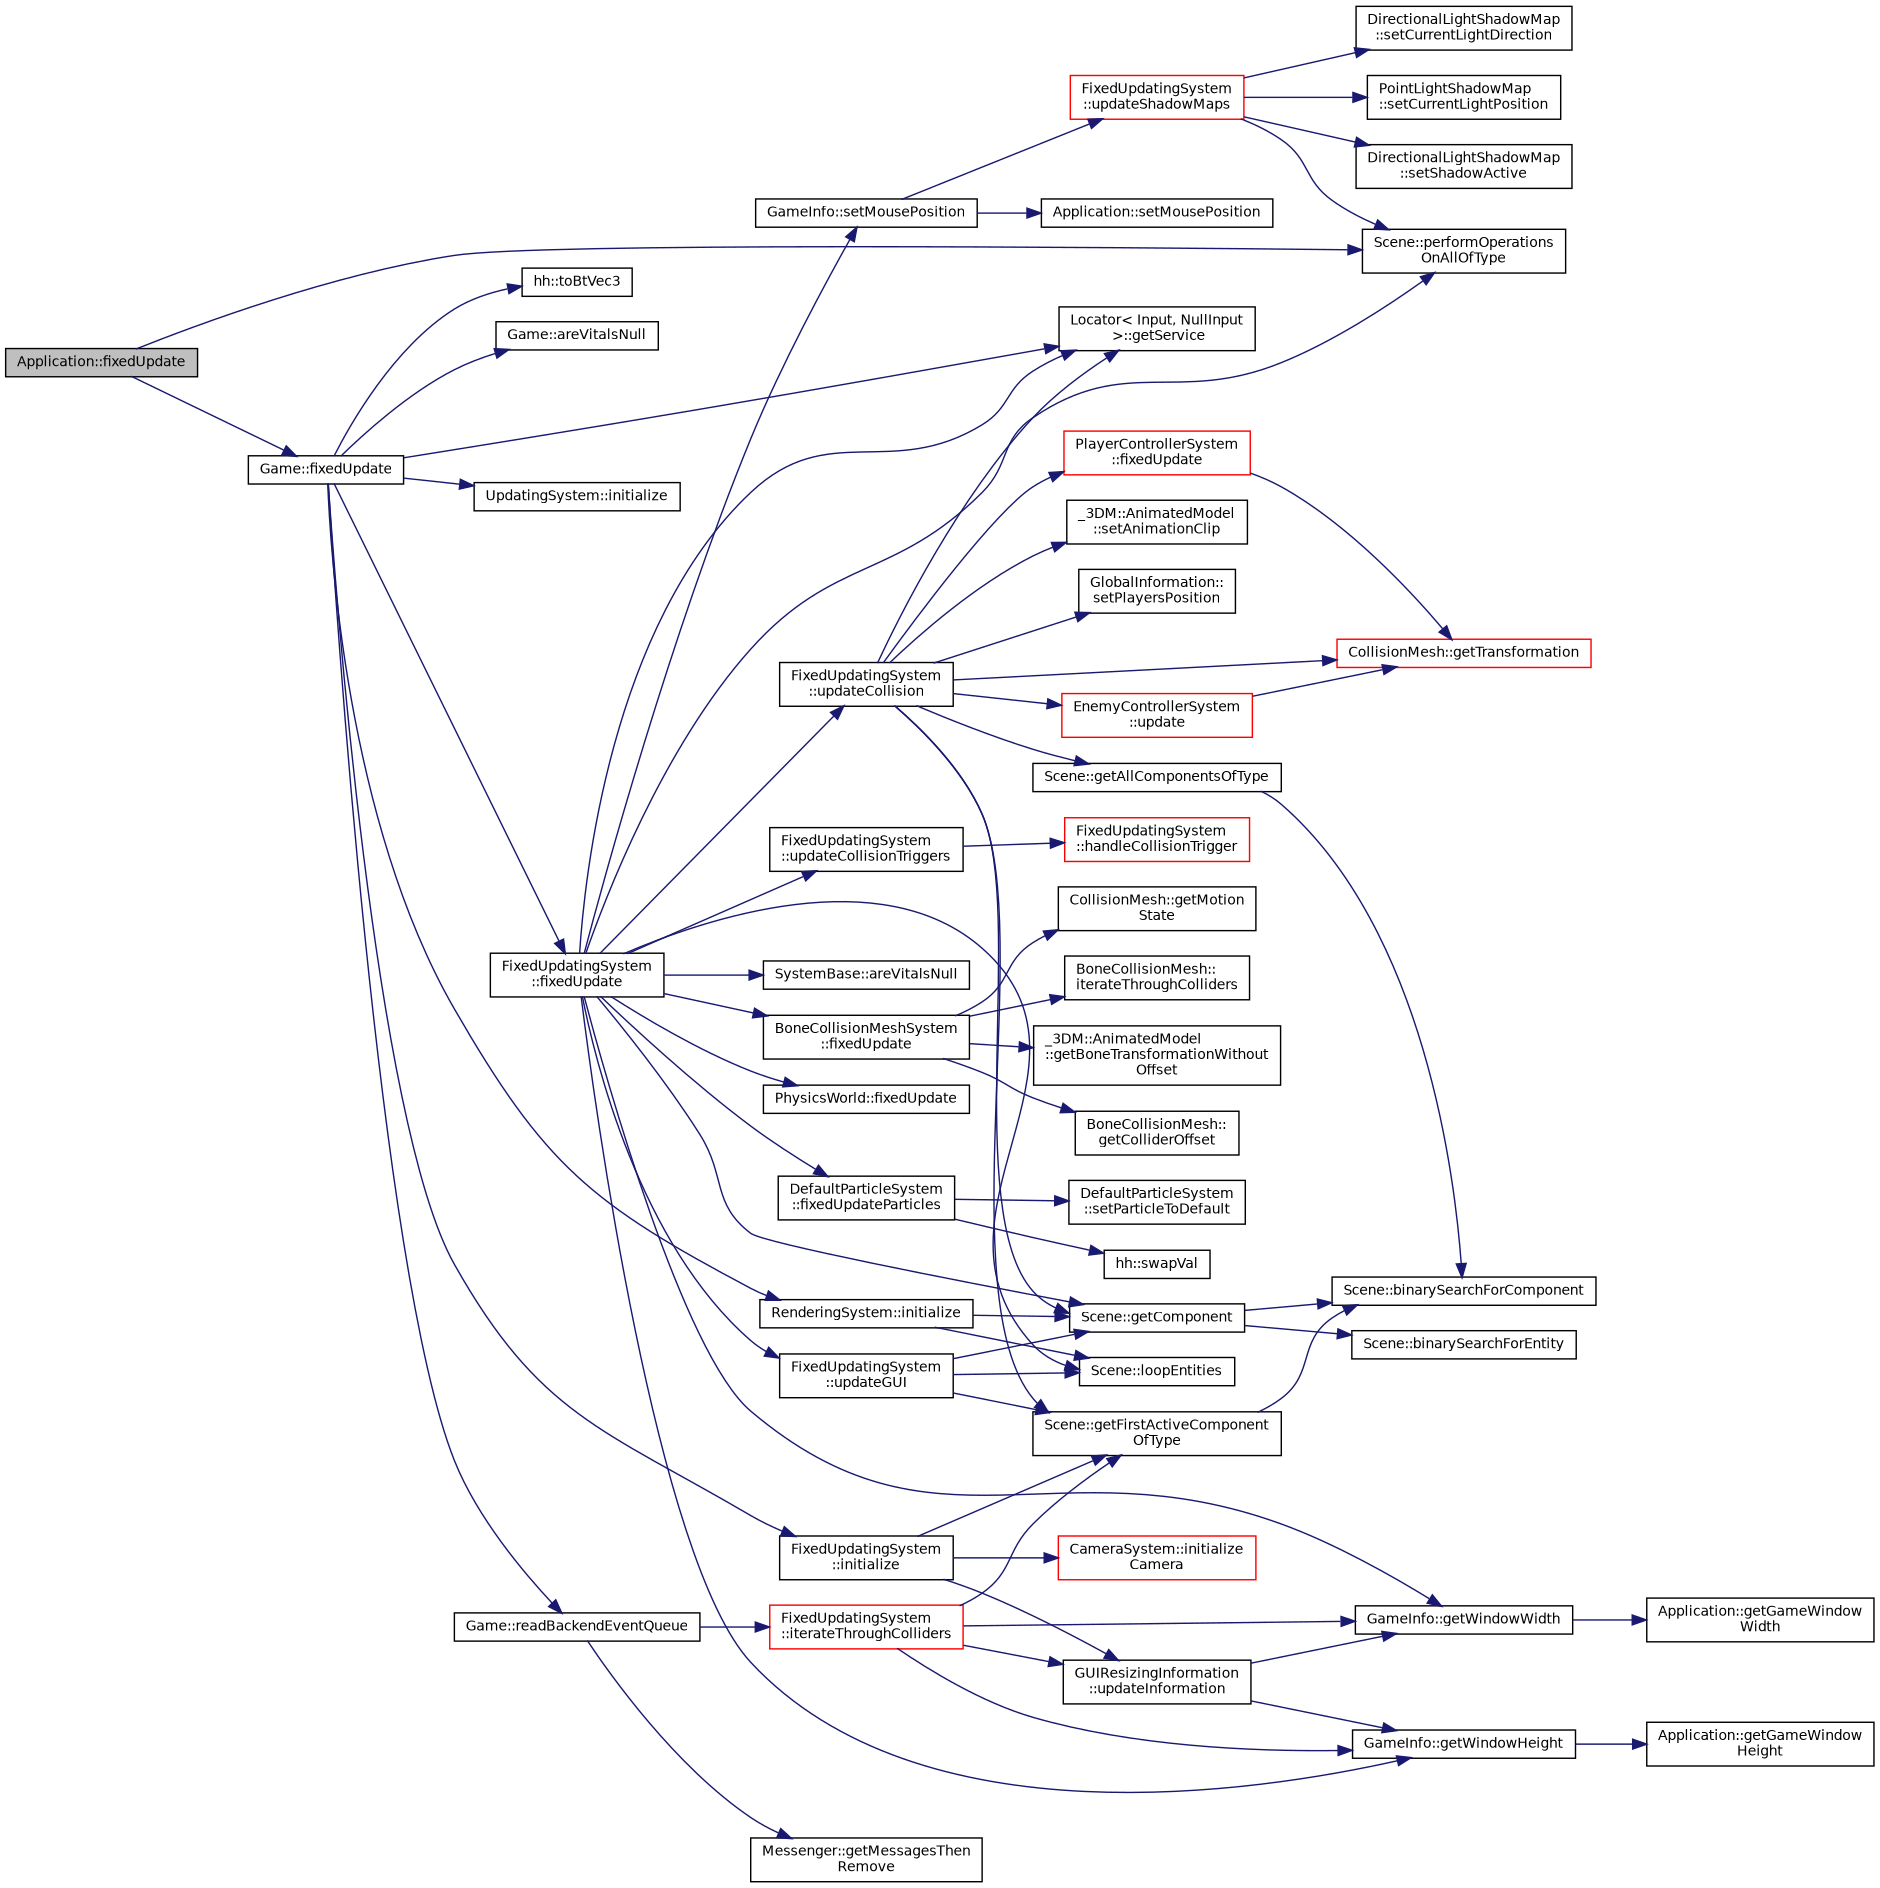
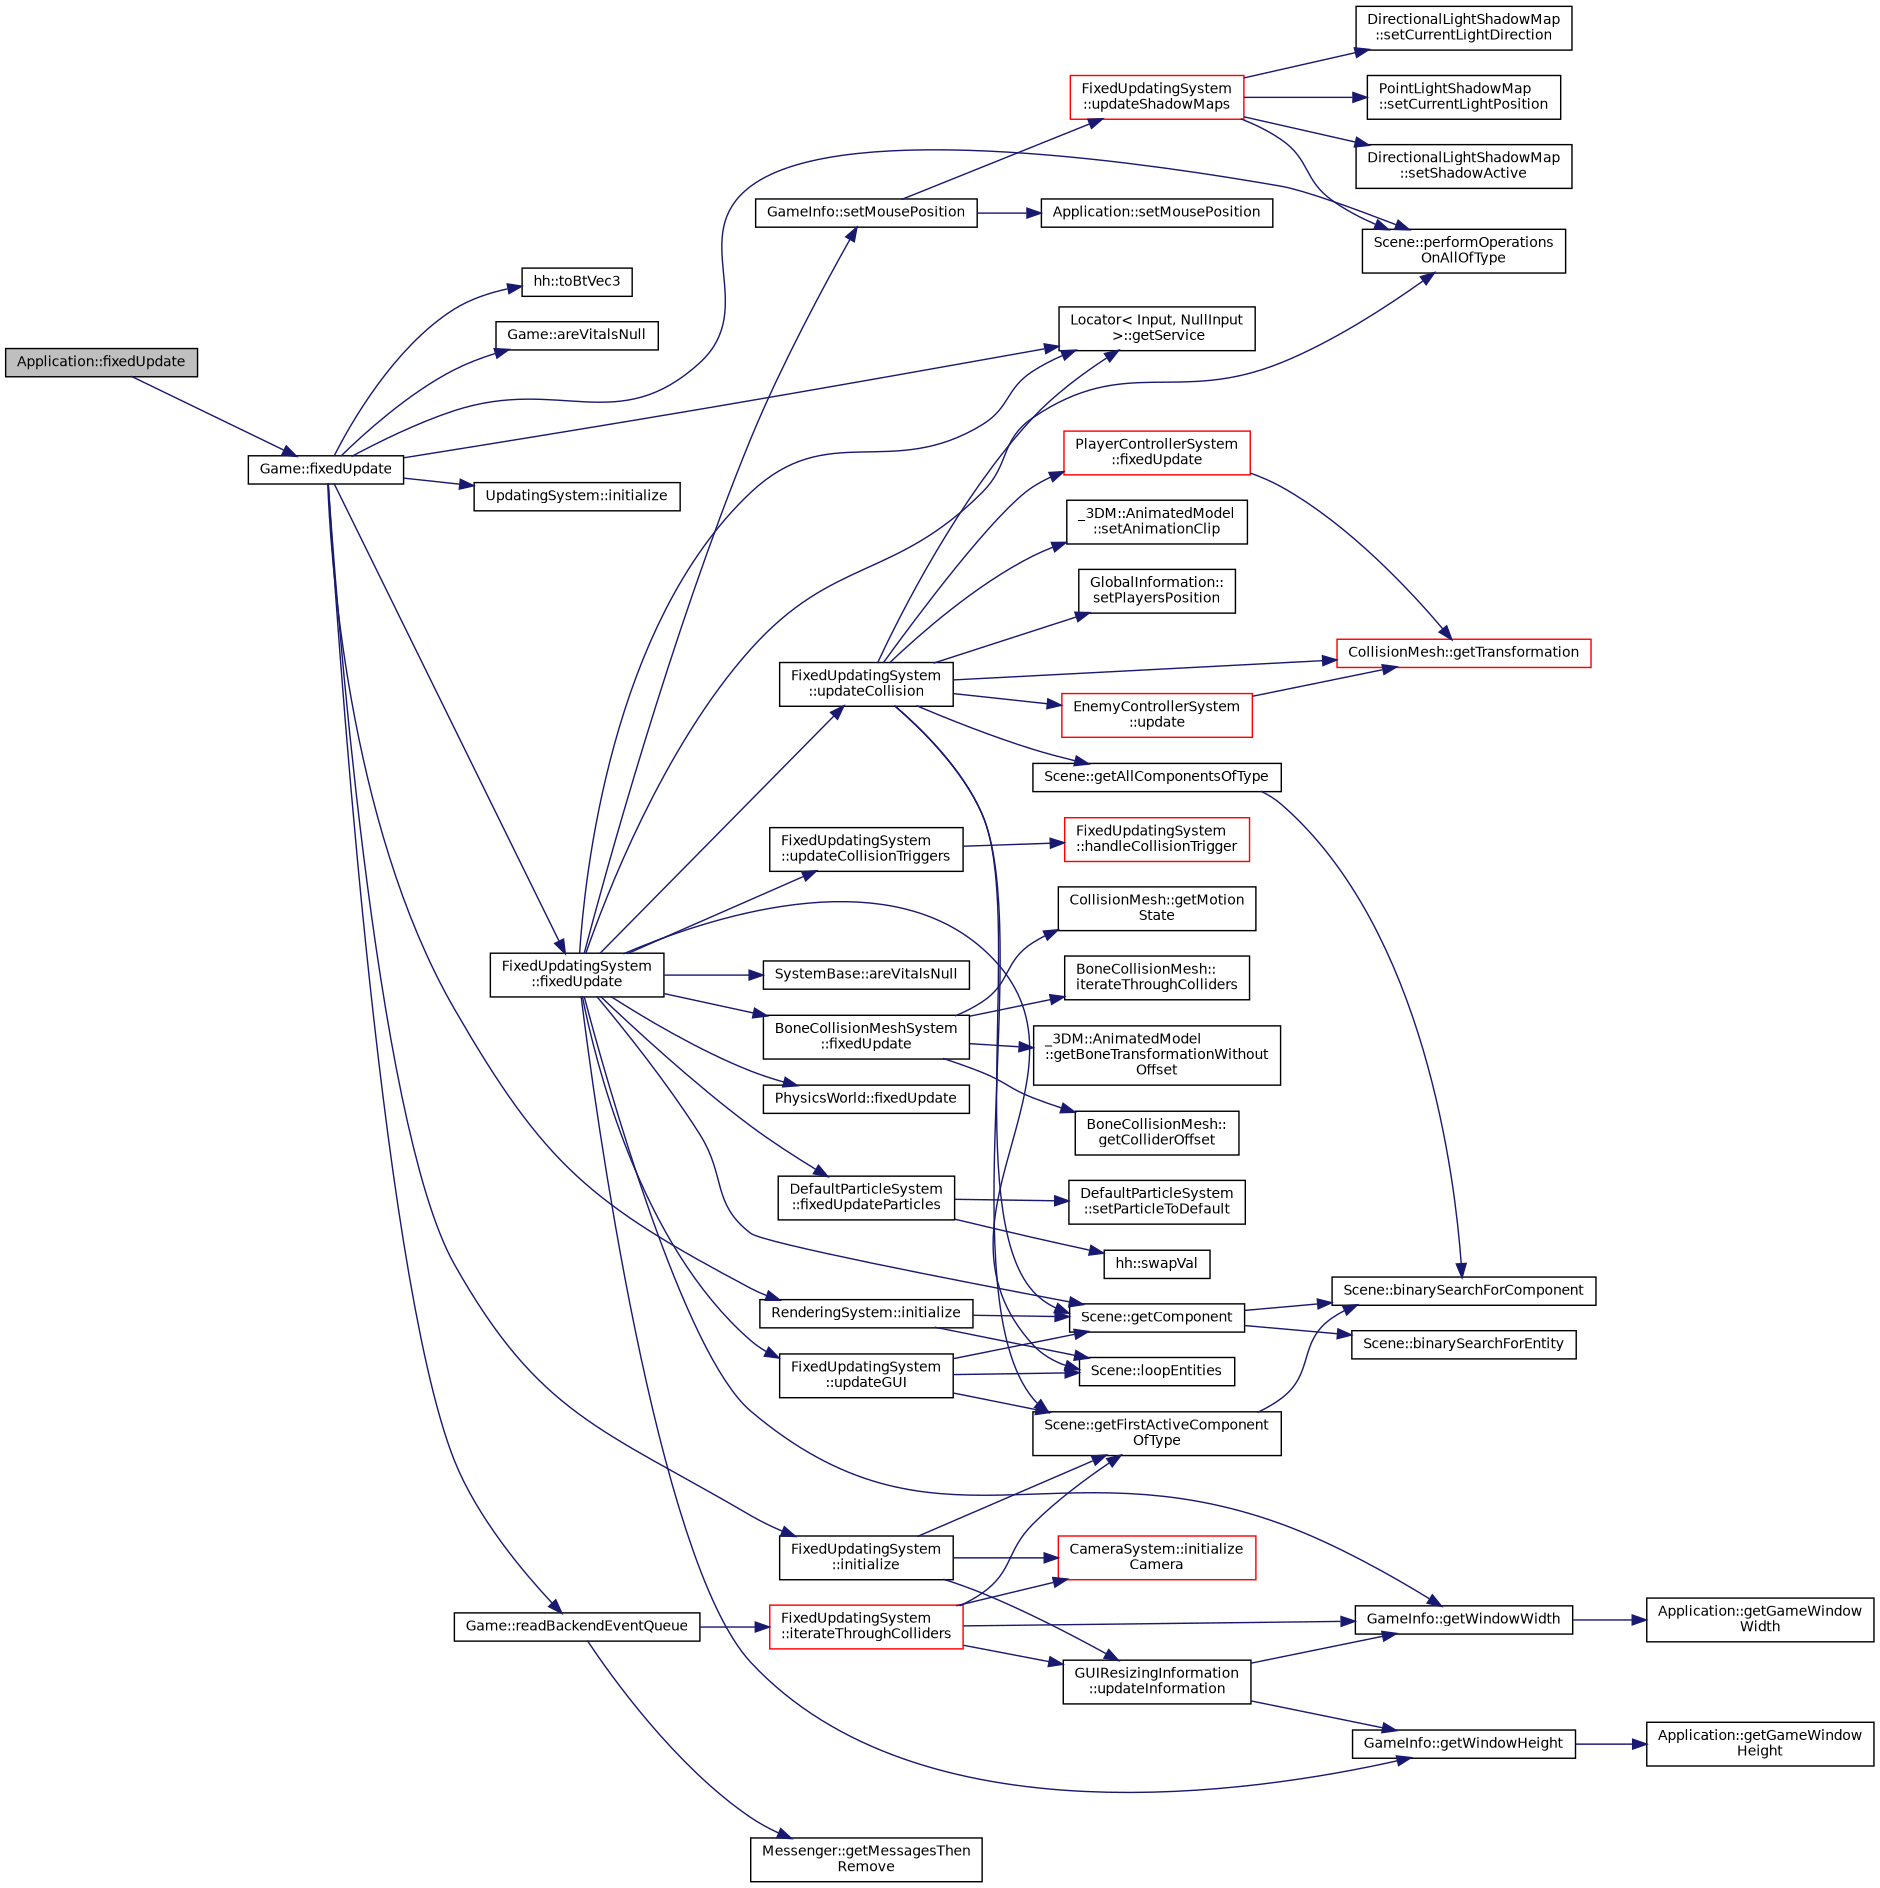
(735, 247) -> (795, 165)
(1108, 1734) -> (1007, 1594)
